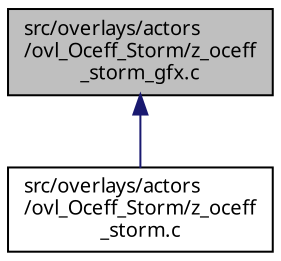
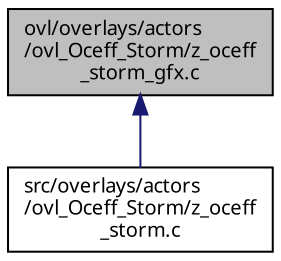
(140, 52) -> (140, 52)
